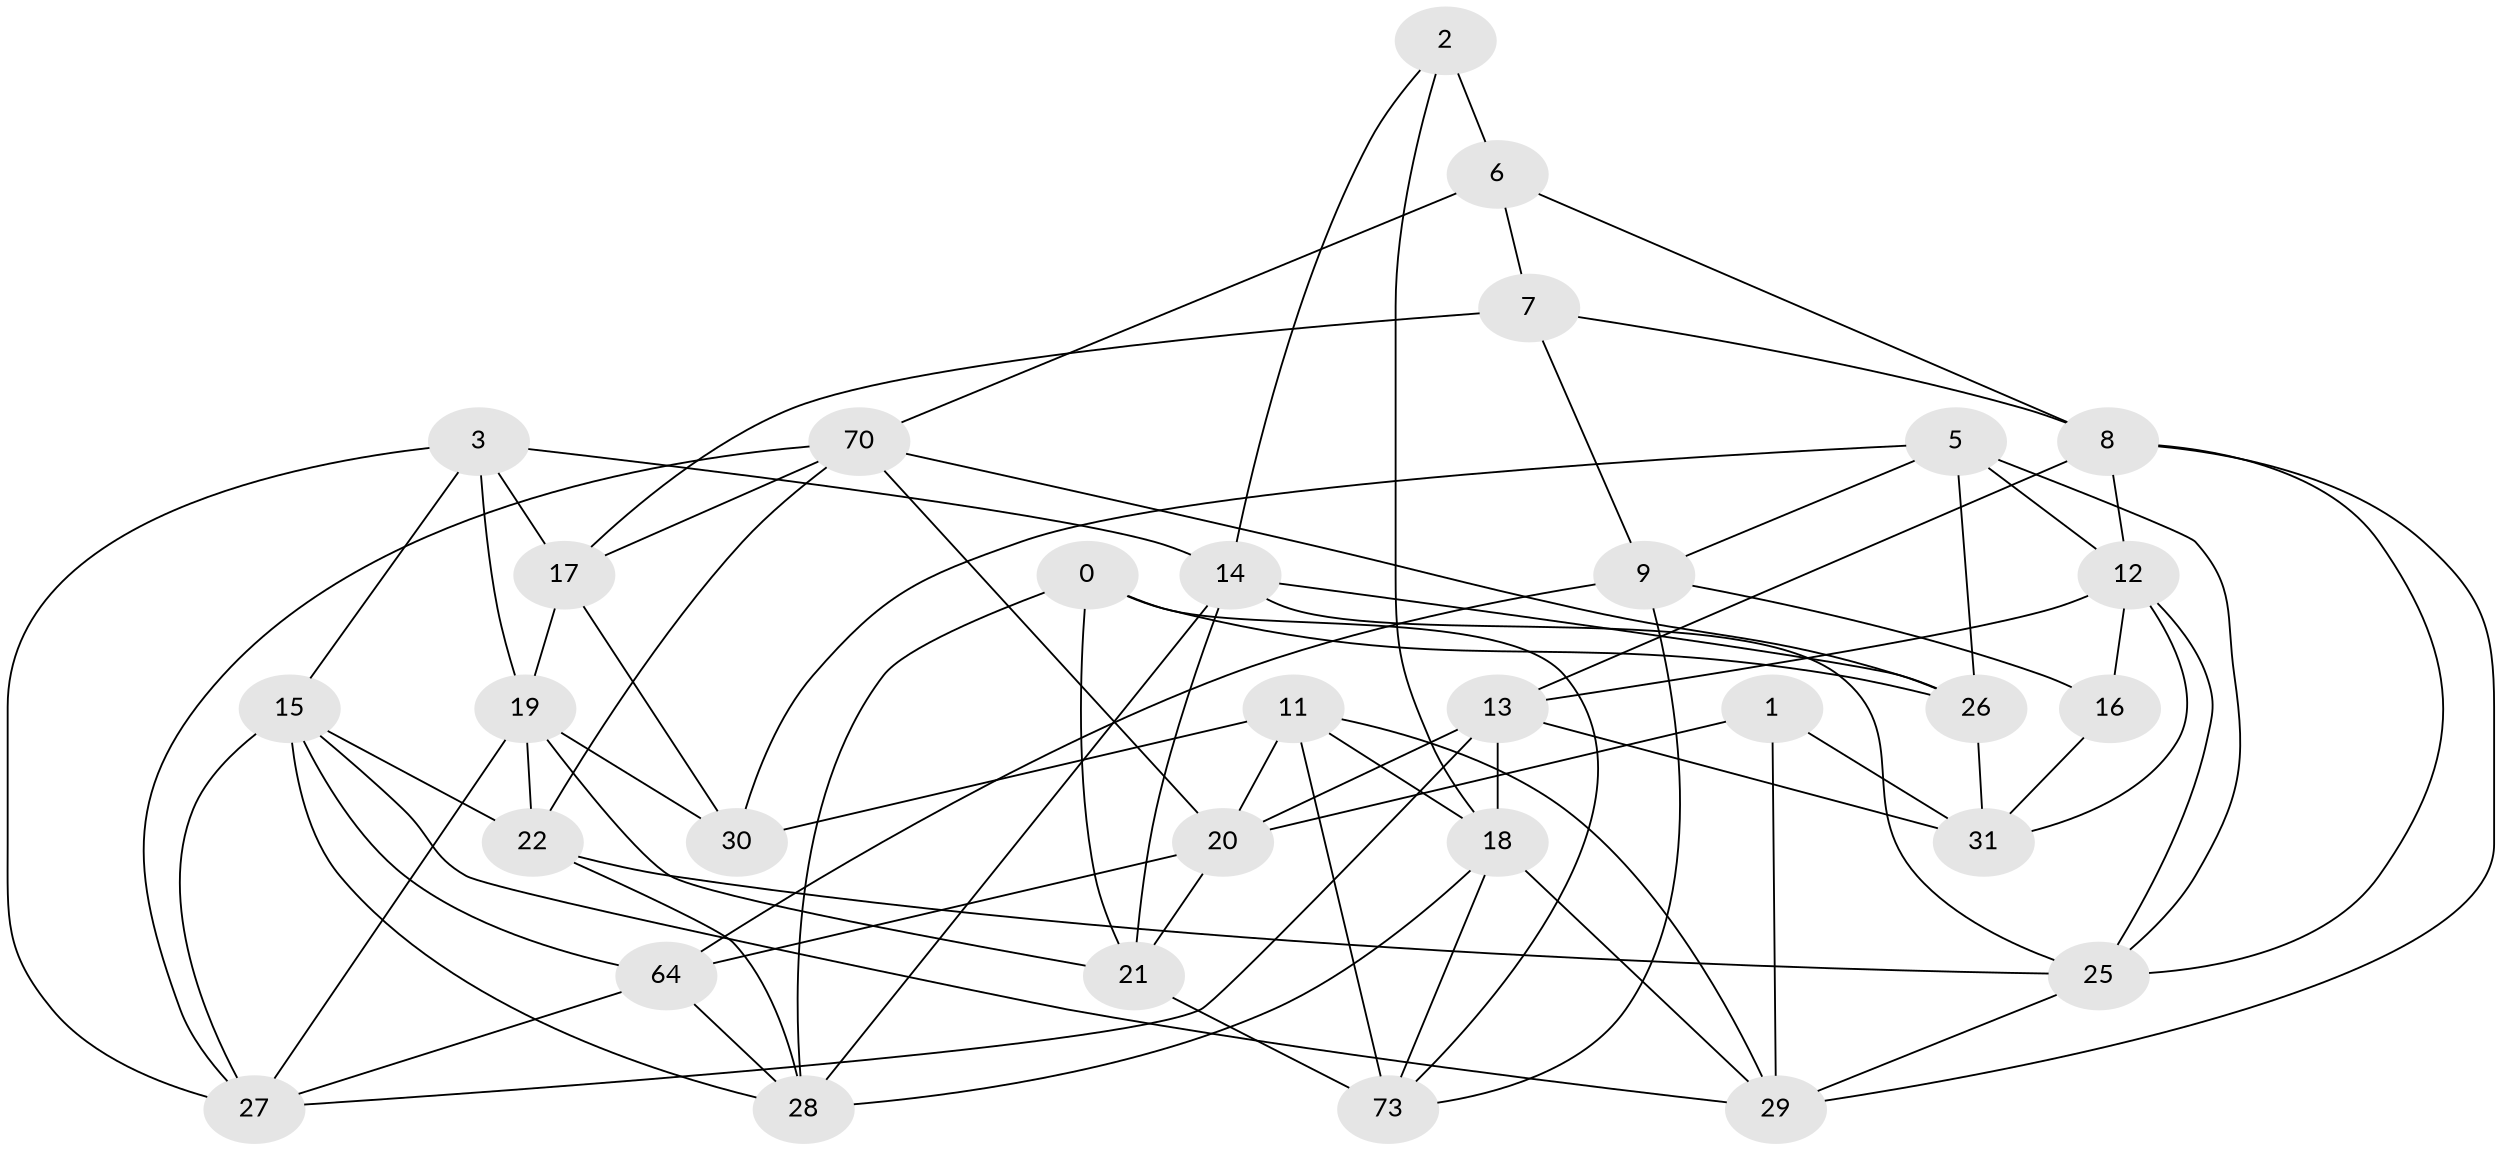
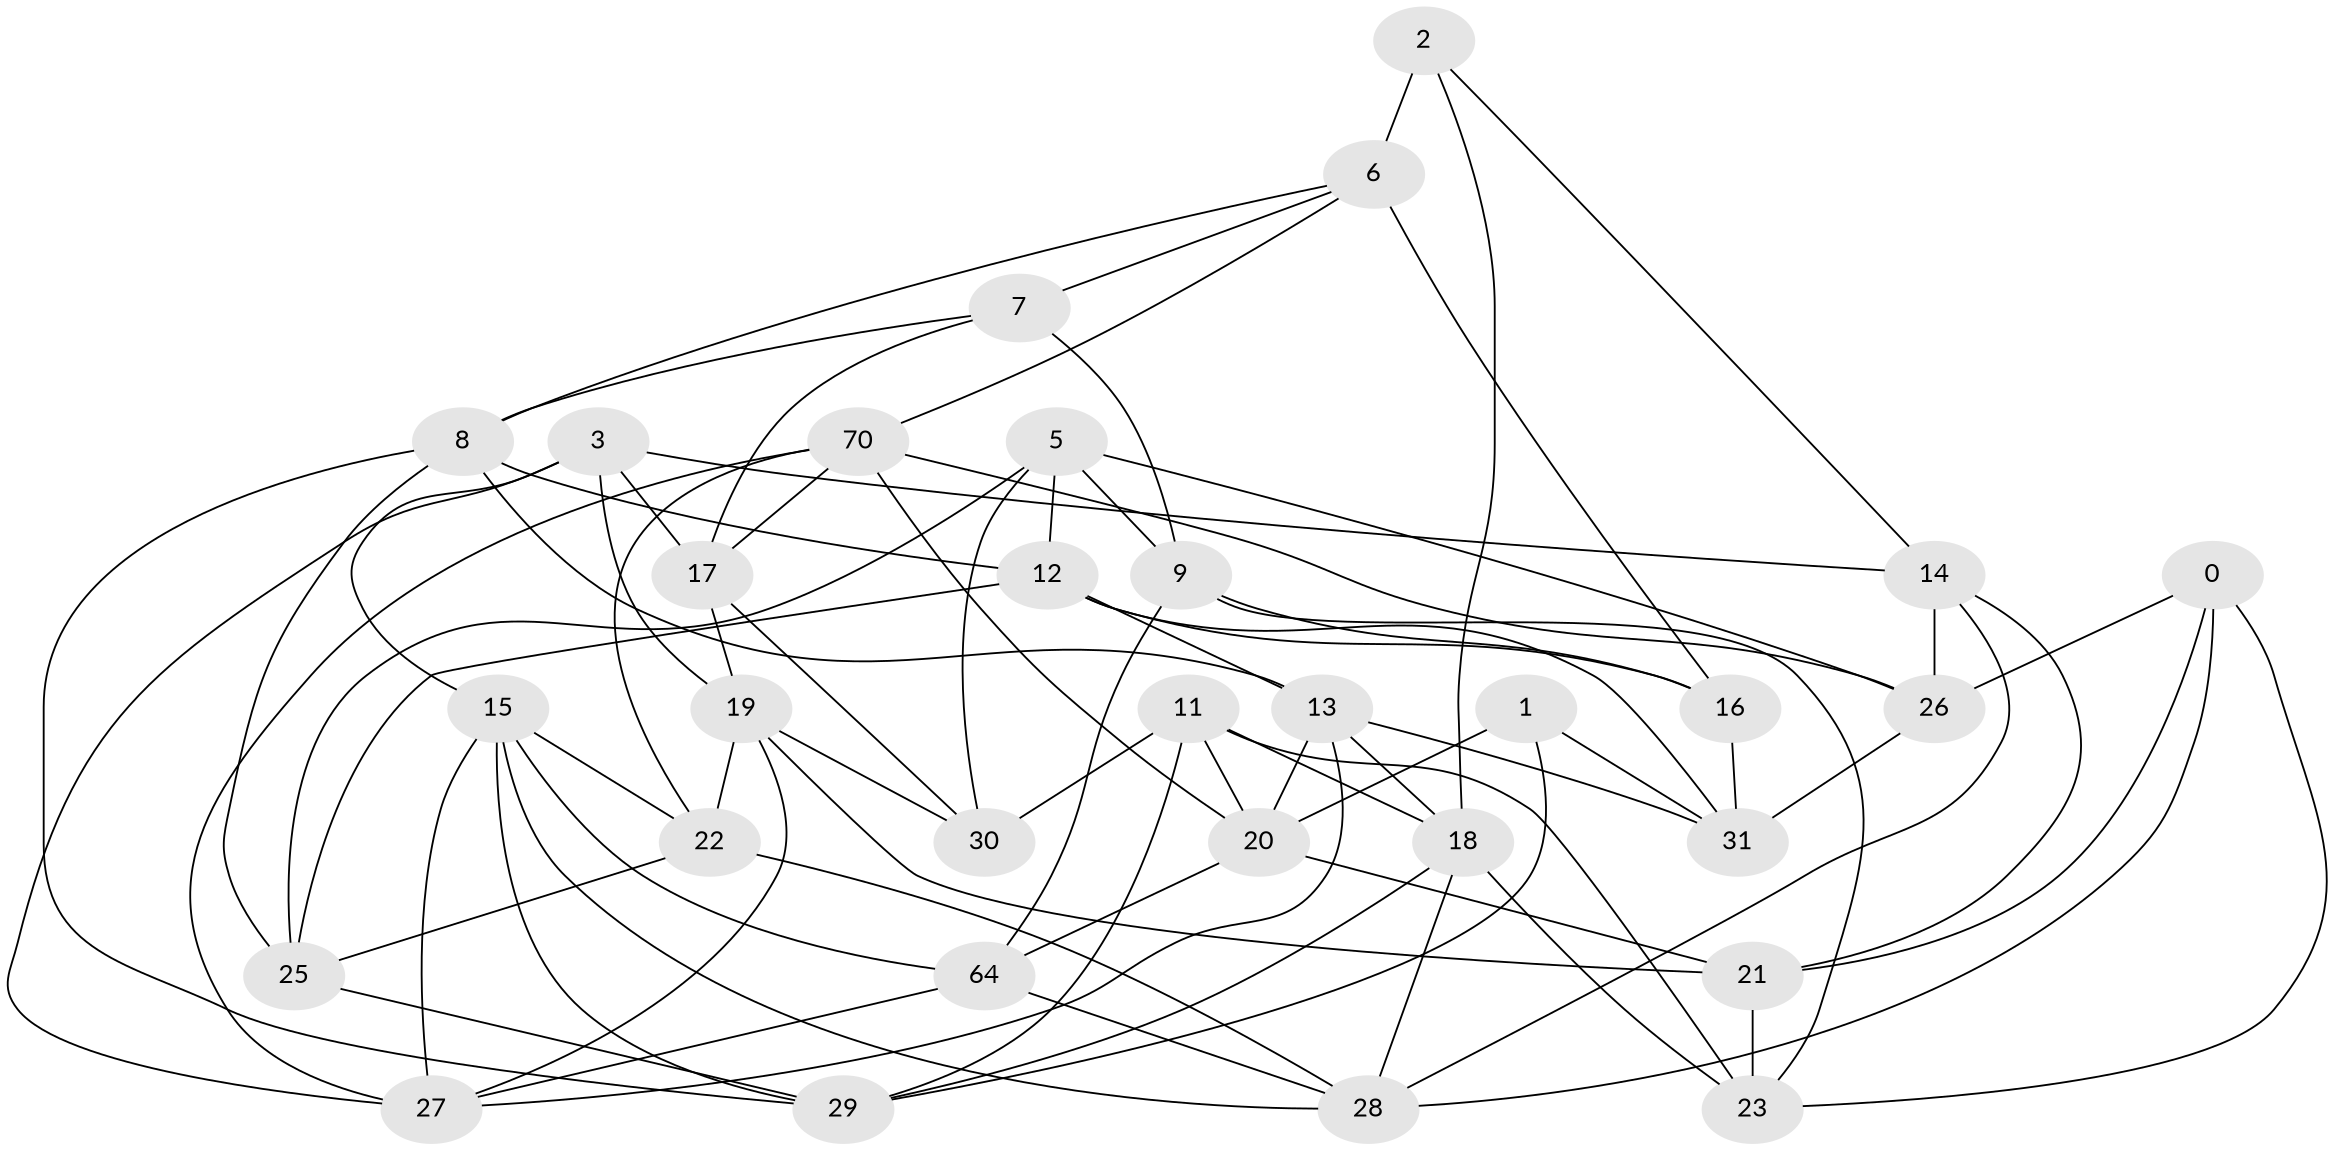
none -> (1540, 448)
(1854, 691) -> none
(1388, 1110) -> (1753, 1110)
